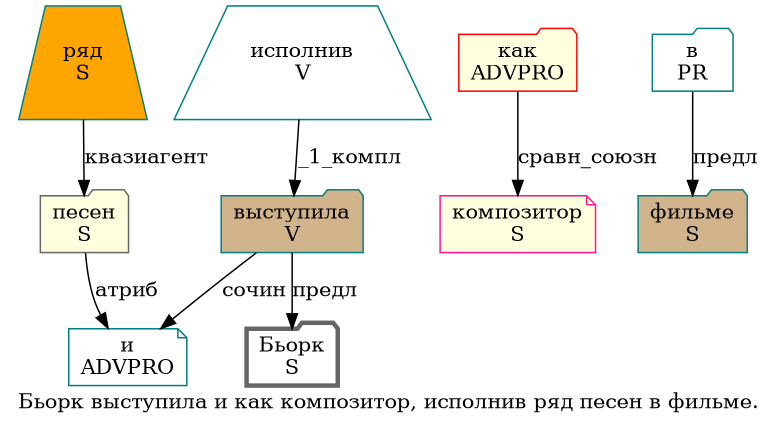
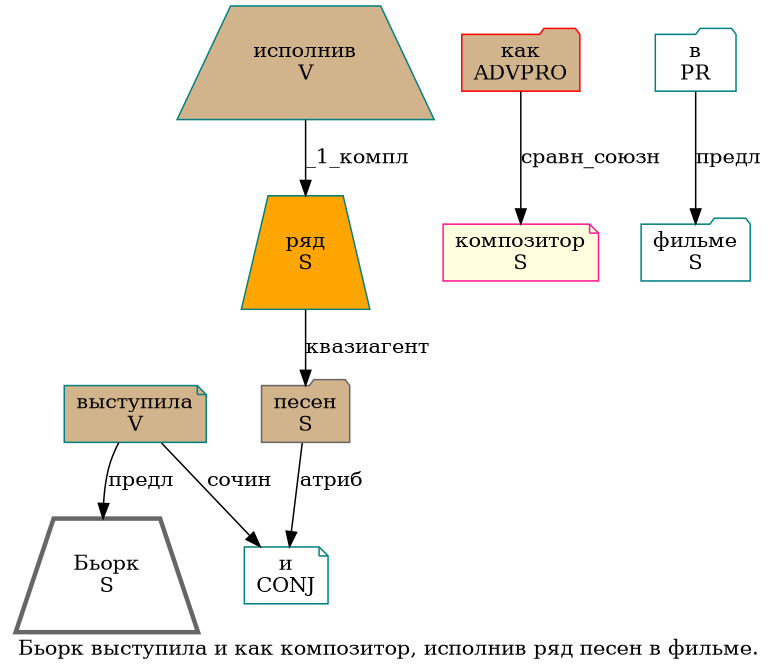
(303, 63) -> (306, 63)
(518, 63) -> (521, 63)
(297, 150) -> (306, 150)
(84, 224) -> (306, 414)
(292, 224) -> (135, 414)
(693, 224) -> (696, 253)
(128, 357) -> (286, 575)
(292, 357) -> (107, 575)
